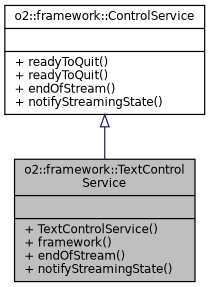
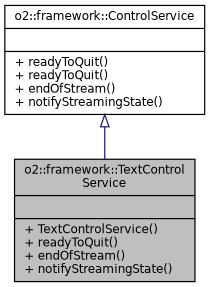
(68, 243) -> (71, 243)
